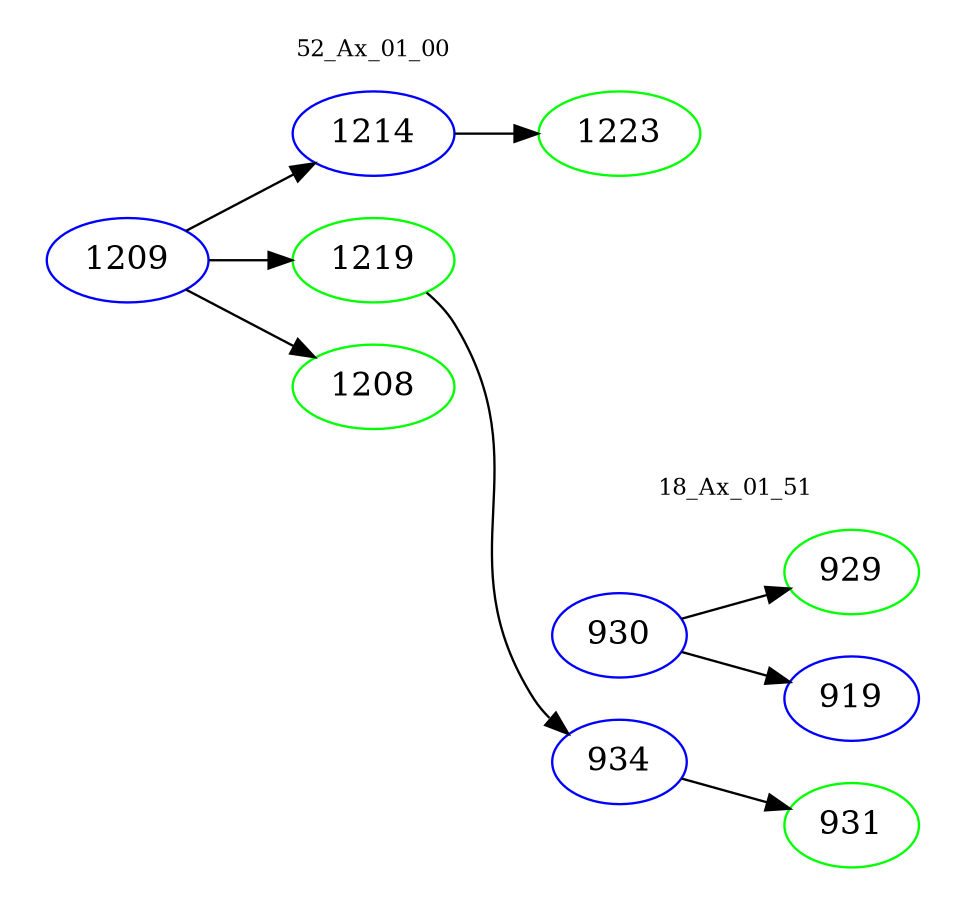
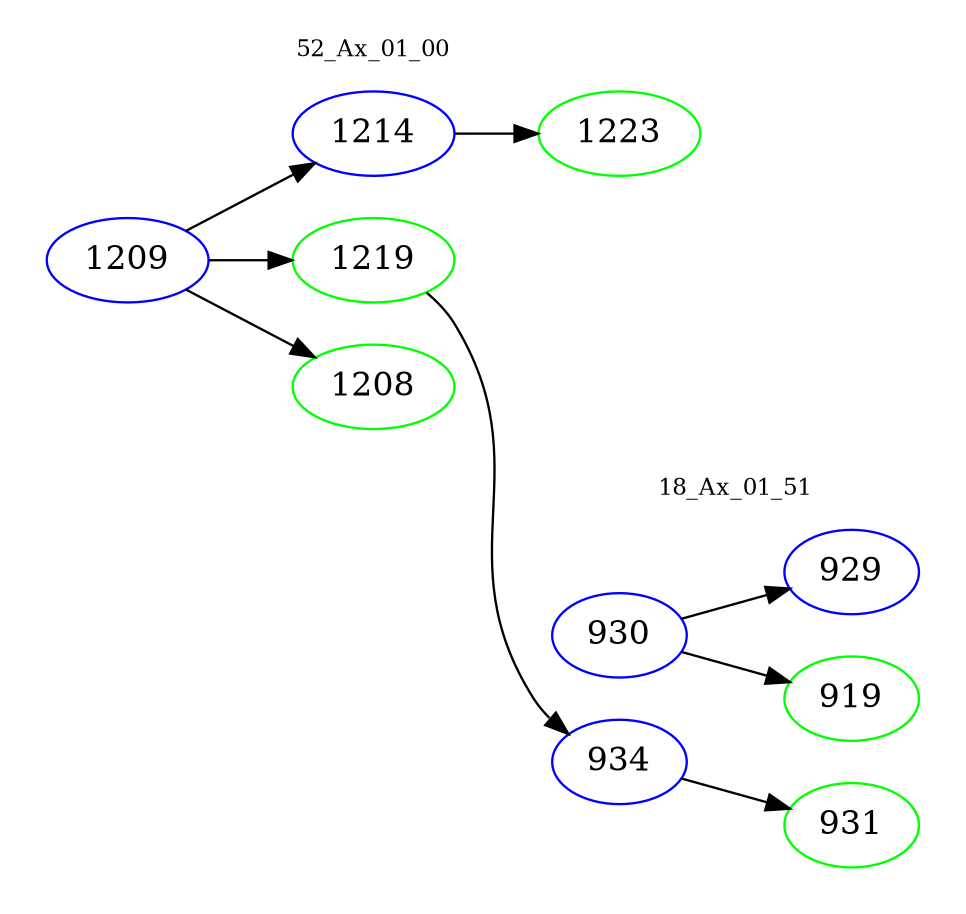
(852, 572) -> (852, 572)
(852, 699) -> (852, 699)
